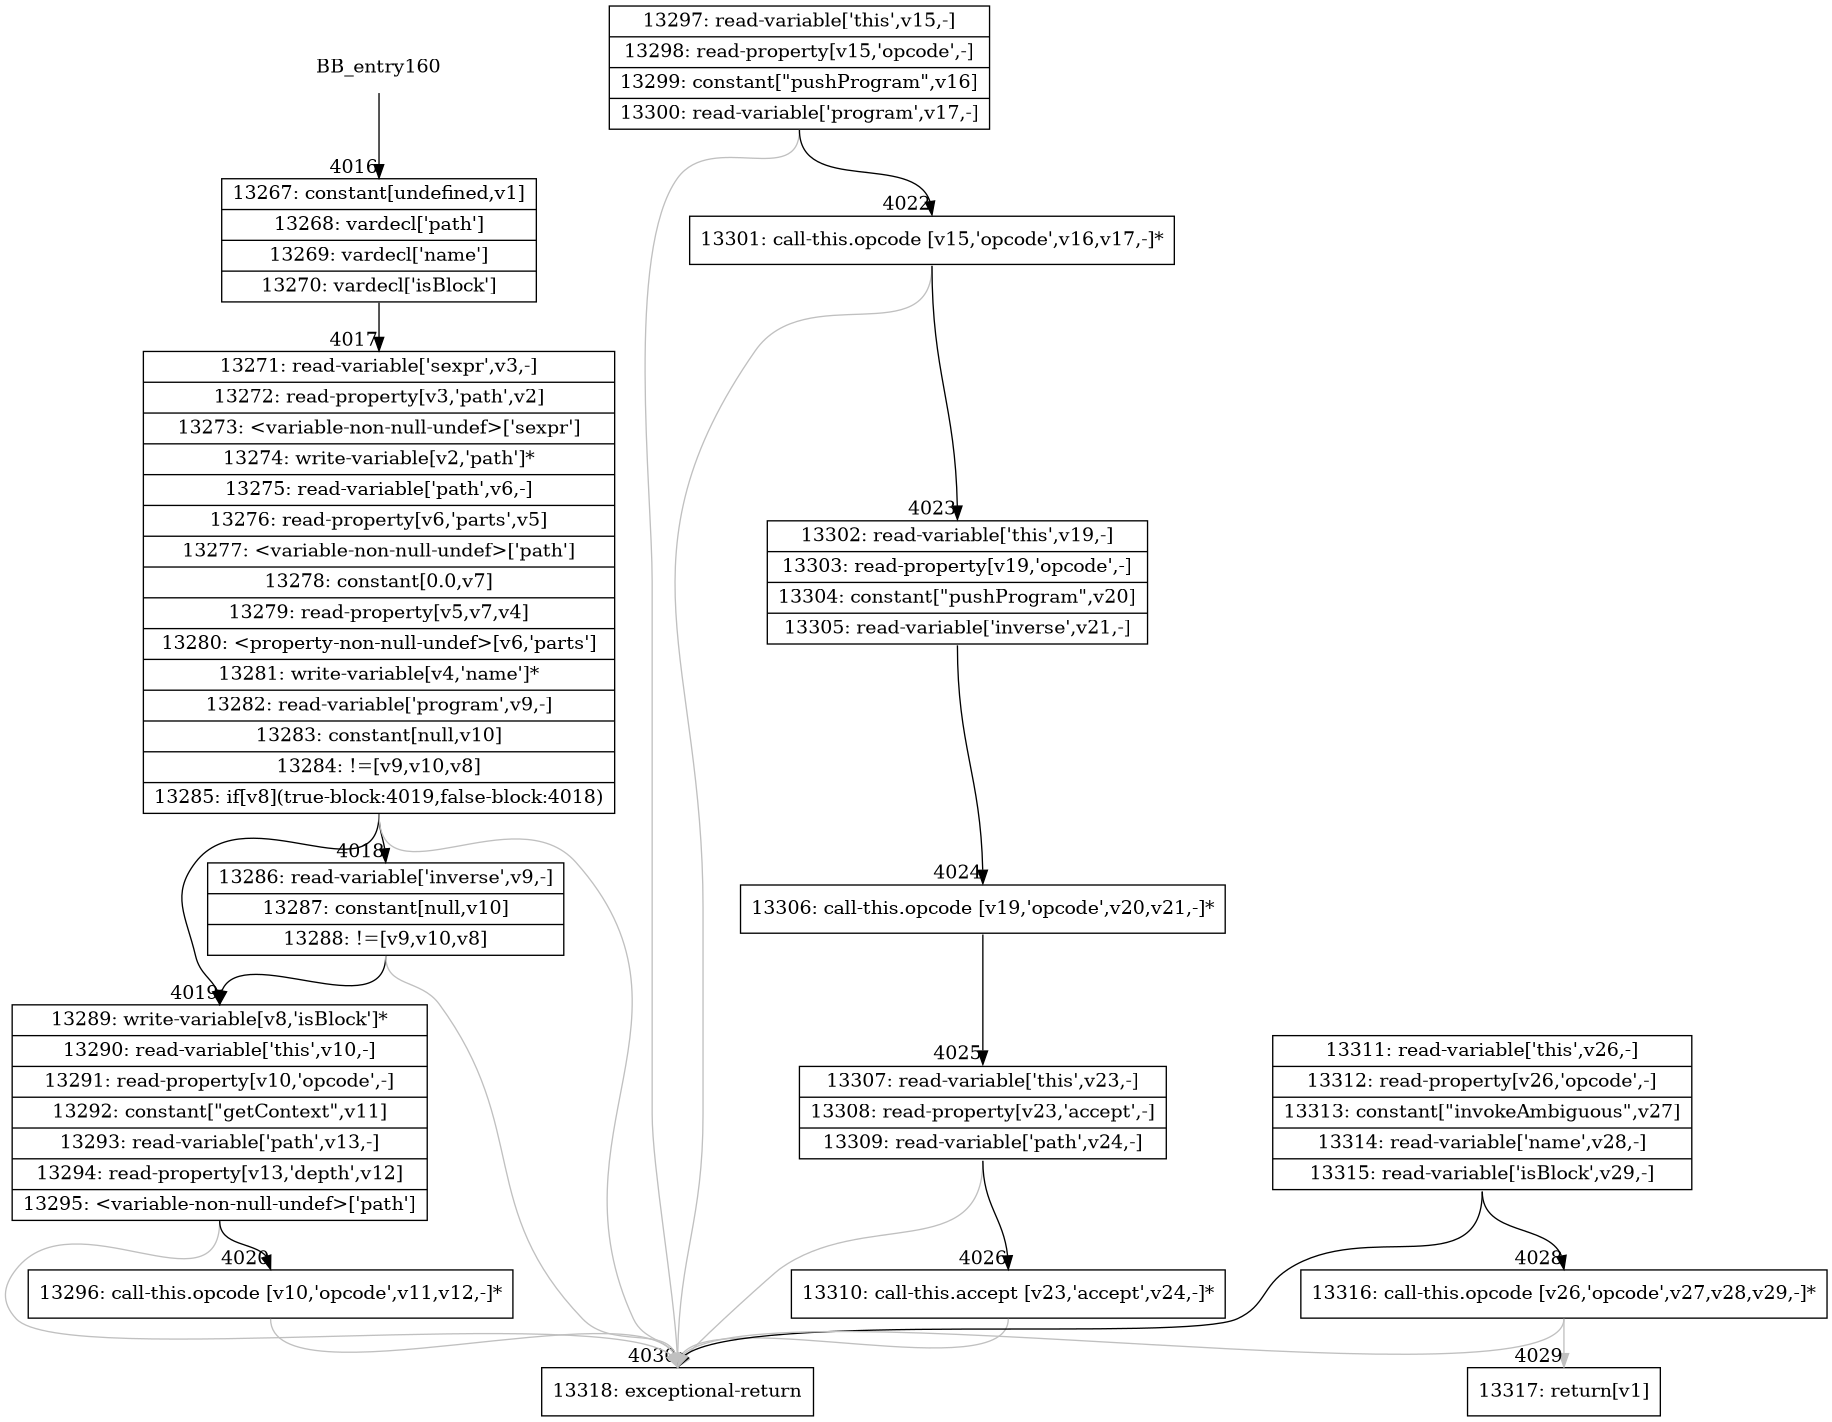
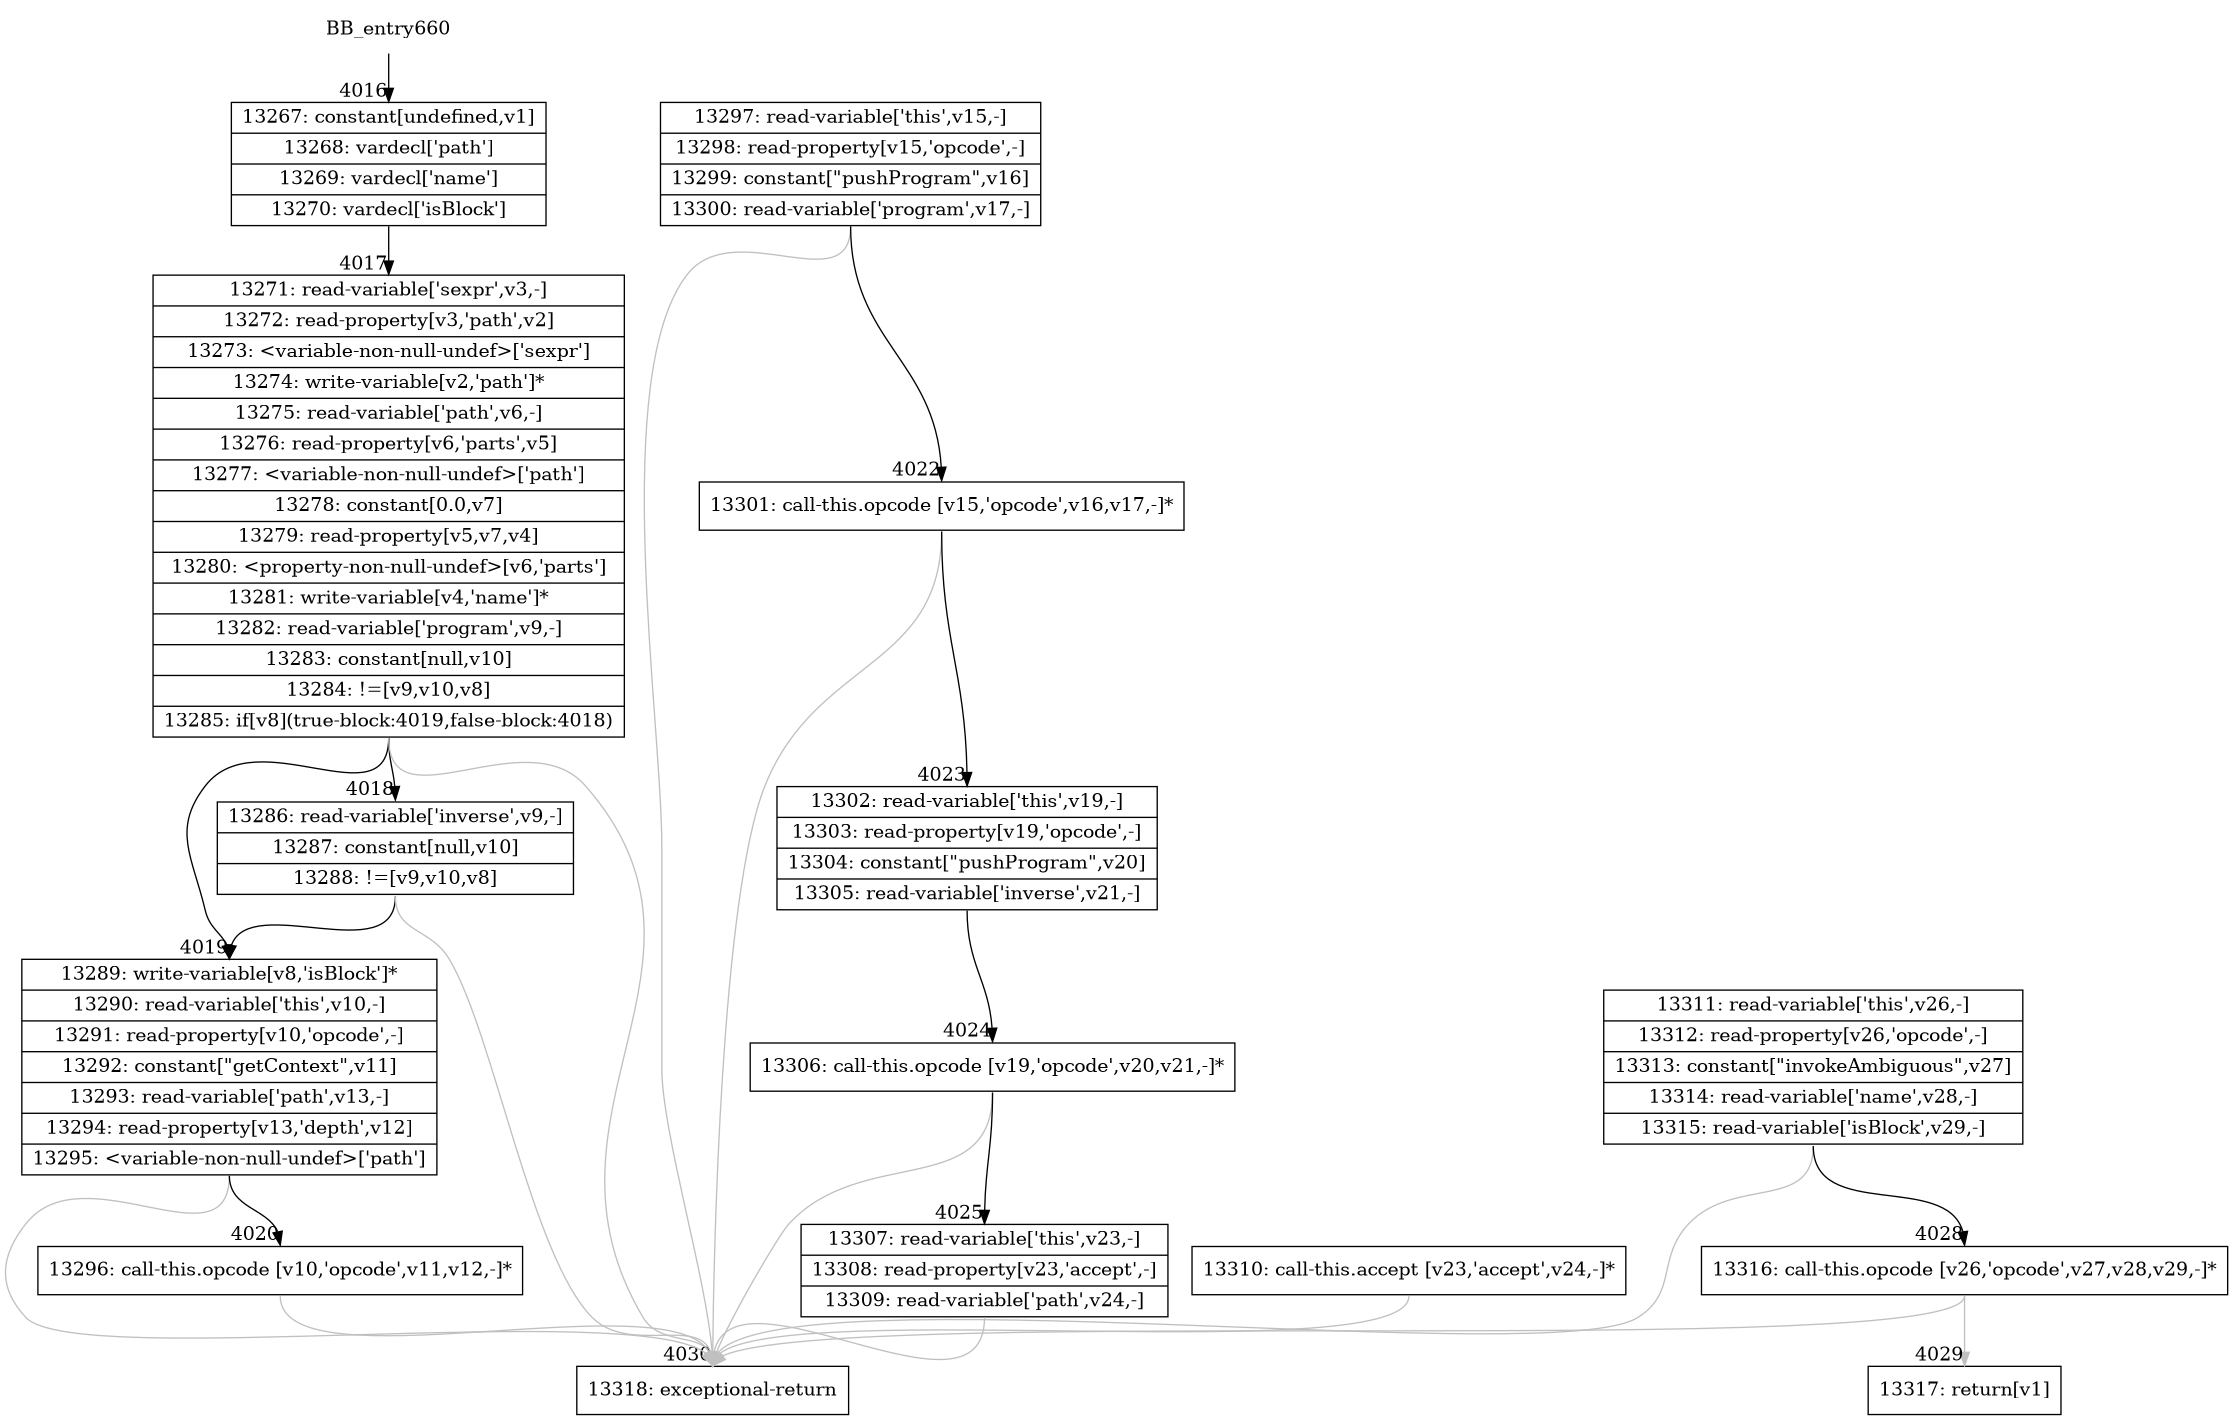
(379, 68) -> (389, 29)
none -> (835, 1192)
(993, 1209) -> none
(1111, 1329) -> (1101, 1323)
